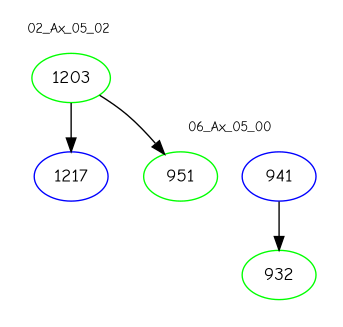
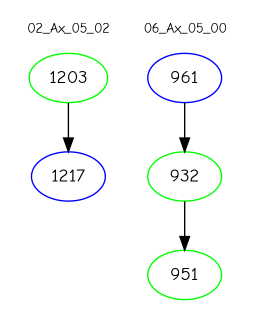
(142, 128) -> (185, 219)
(279, 176) -> (185, 78)
